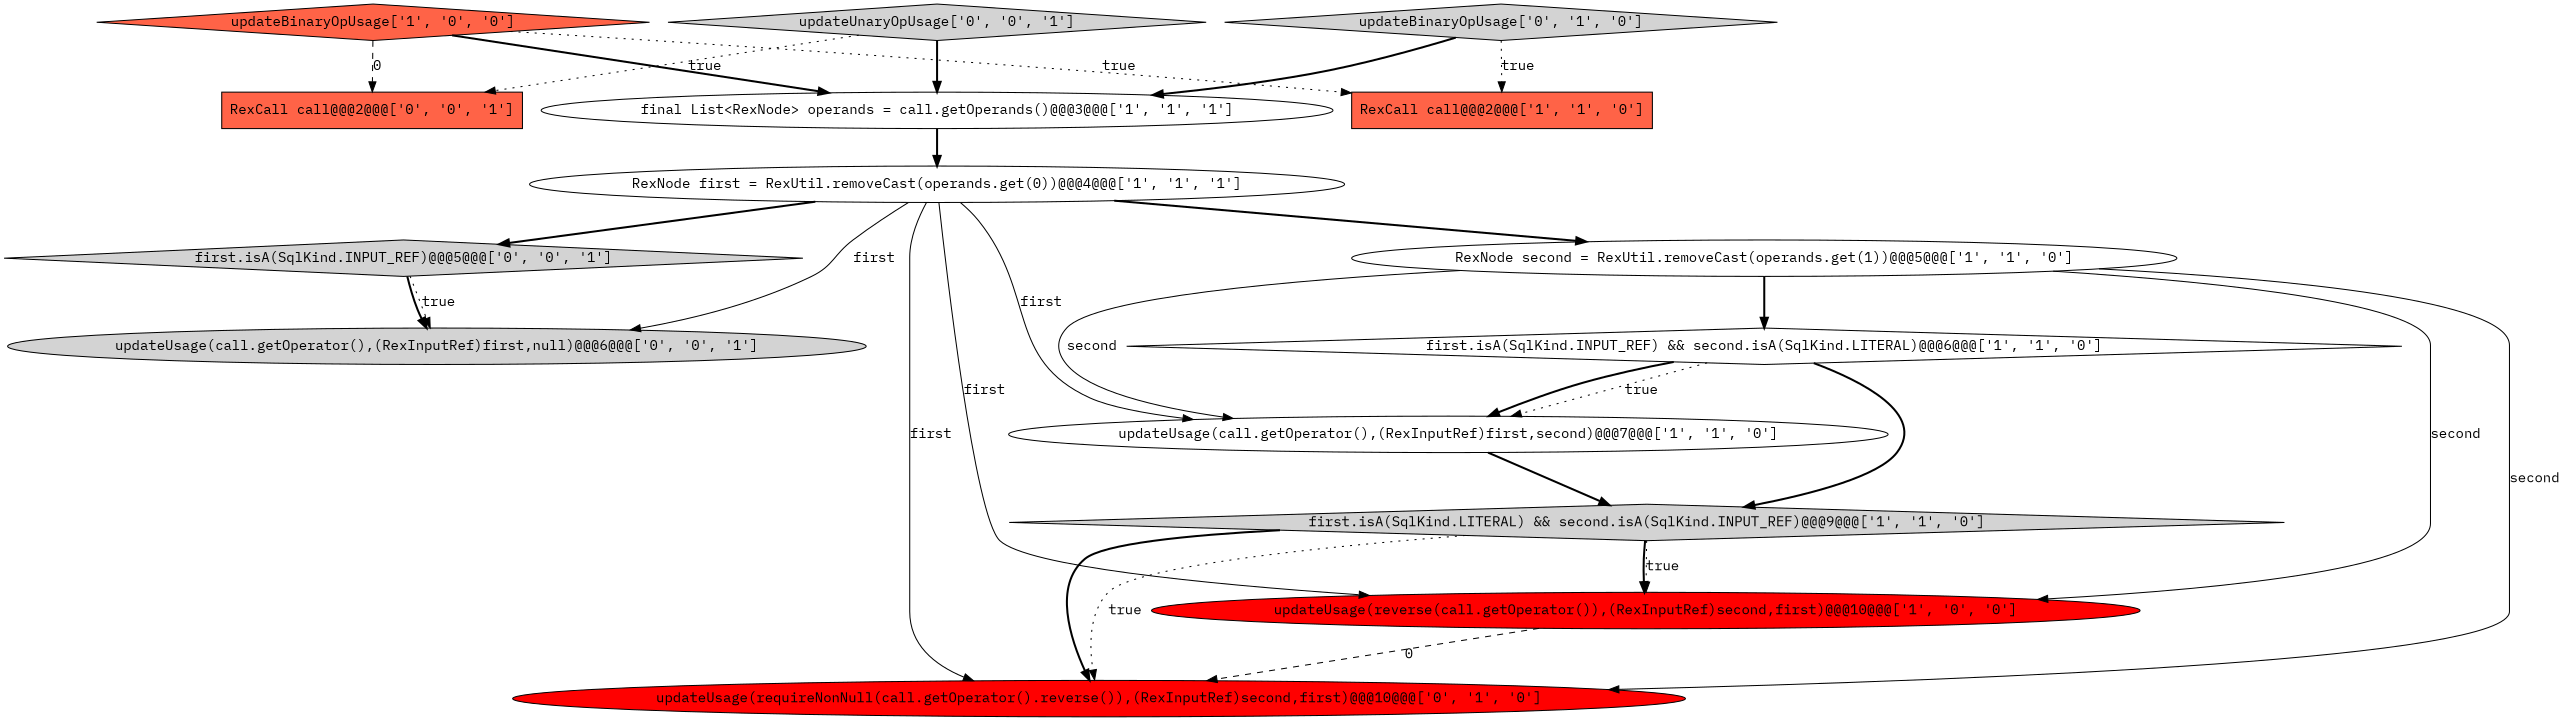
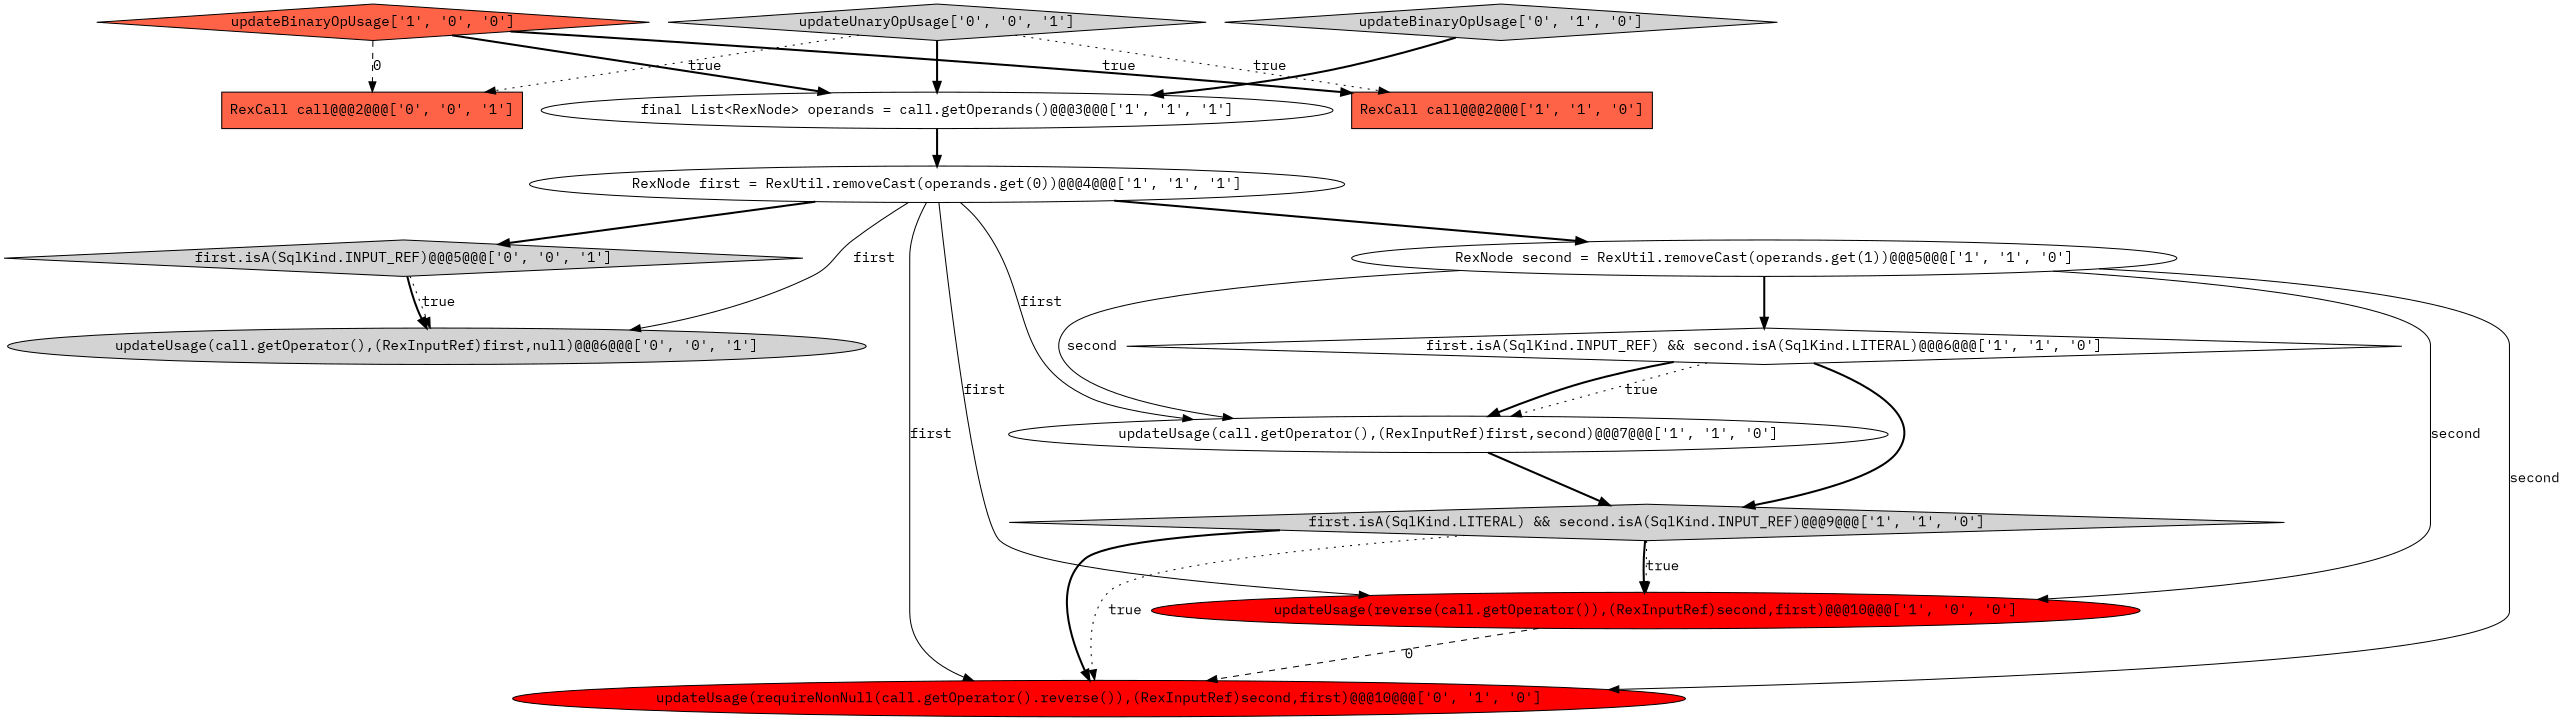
(926, 59) -> (926, 59)
(1501, 61) -> (1197, 63)
